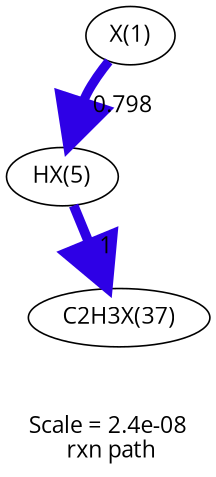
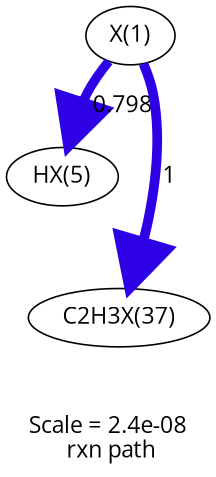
(81, 224) -> (157, 152)
